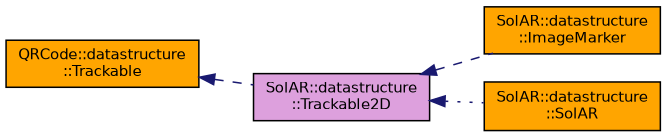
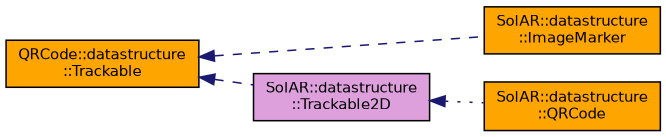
(464, 62) -> (349, 46)
(572, 106) -> (572, 106)
